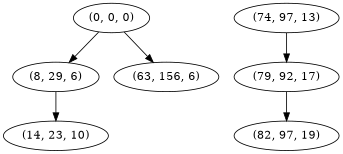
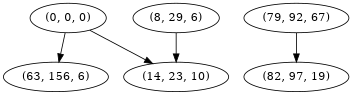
(287, 18) -> none
(87, 44) -> (118, 45)
(287, 77) -> (296, 18)
